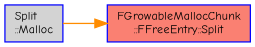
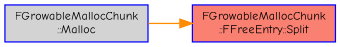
(34, 23) -> (76, 23)
